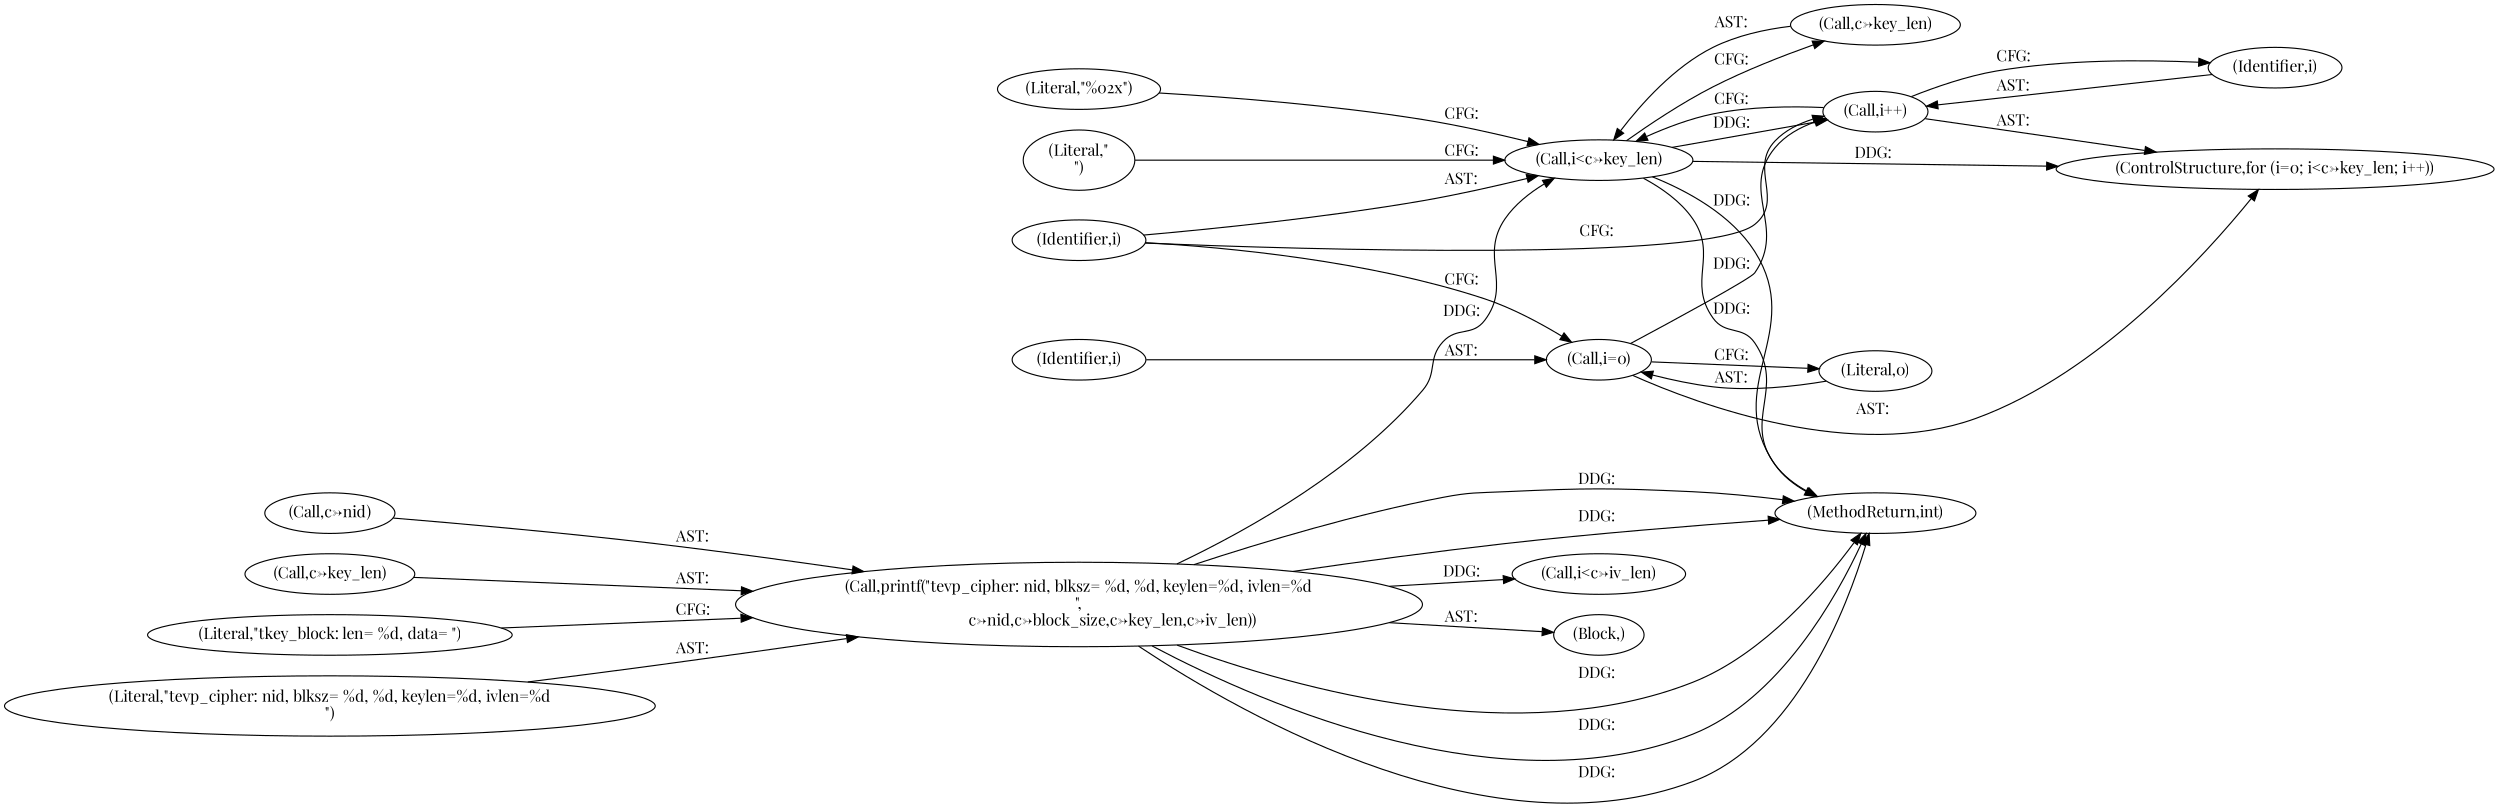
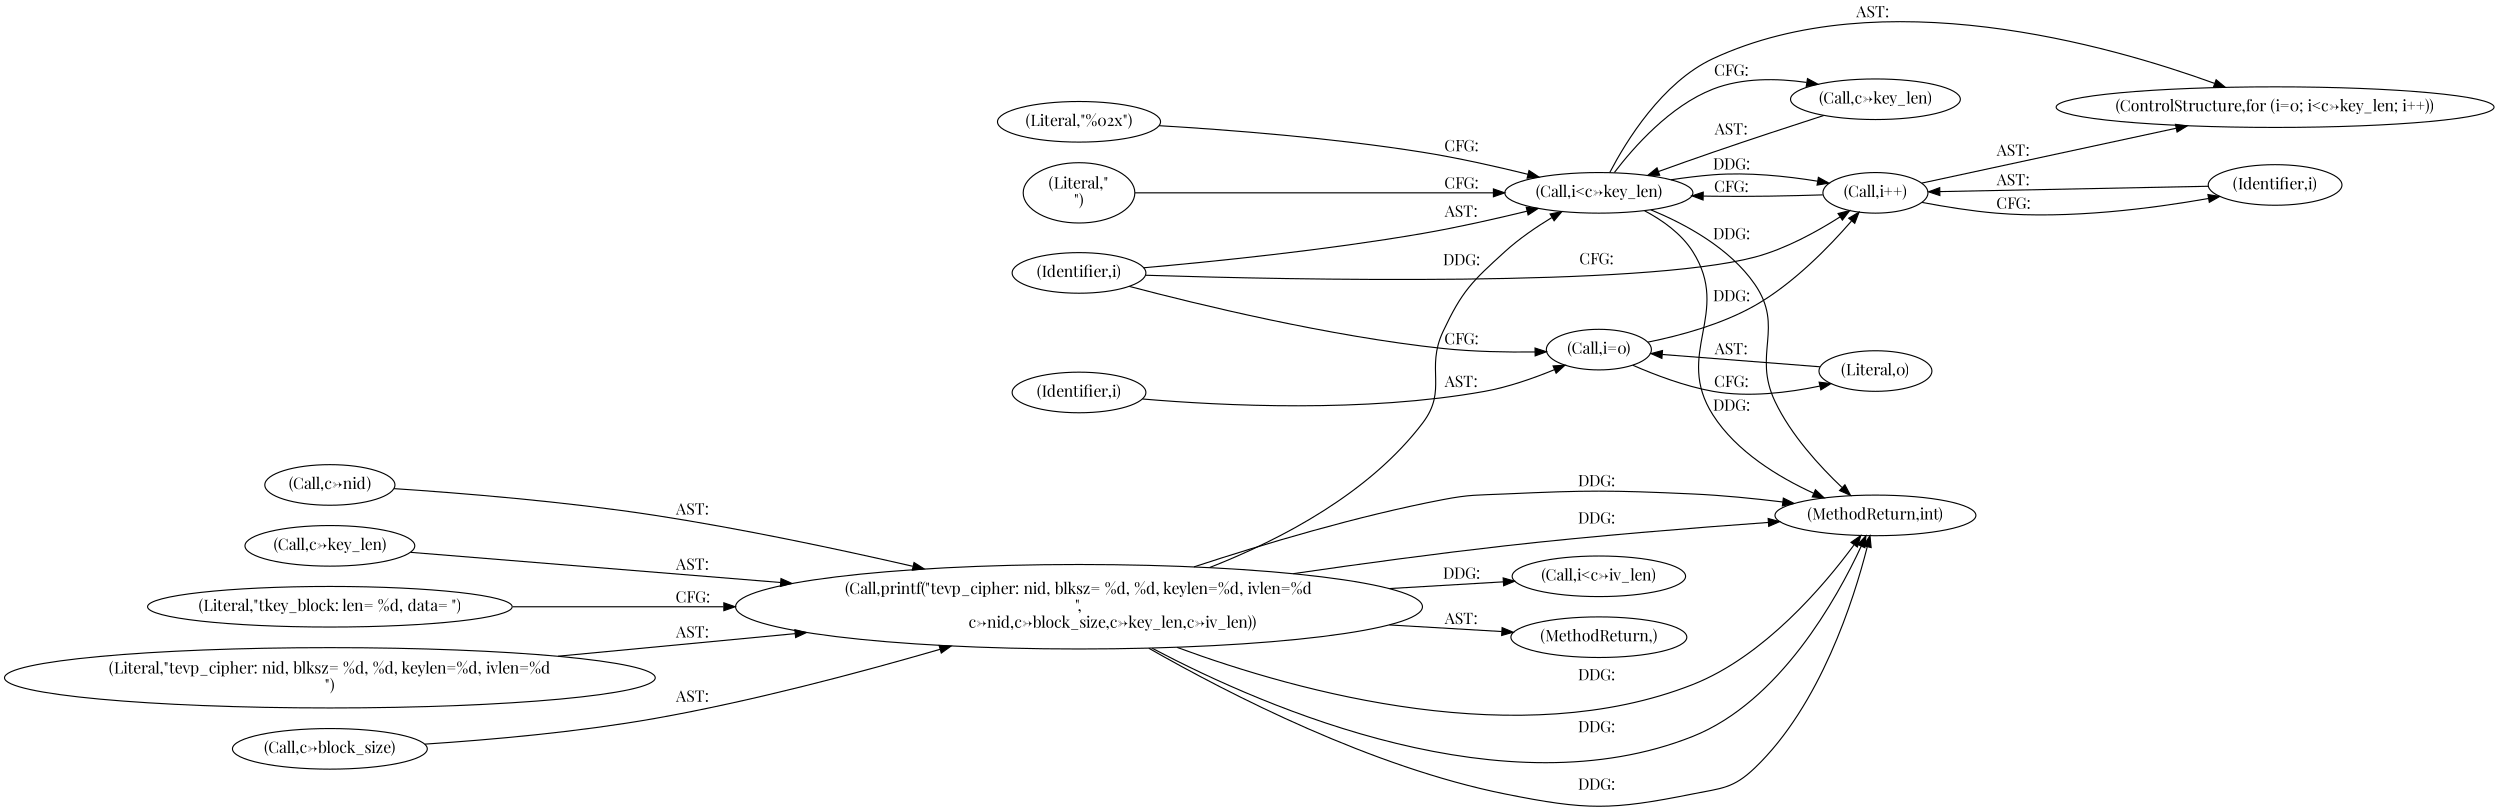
(1875, 154) -> (1875, 13)
(1977, 418) -> none
(1599, 635) -> (1599, 637)
none -> (330, 749)
